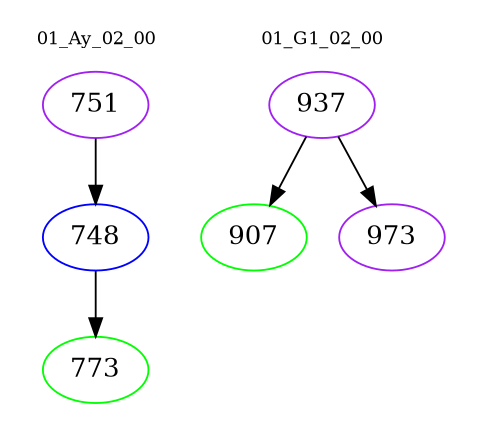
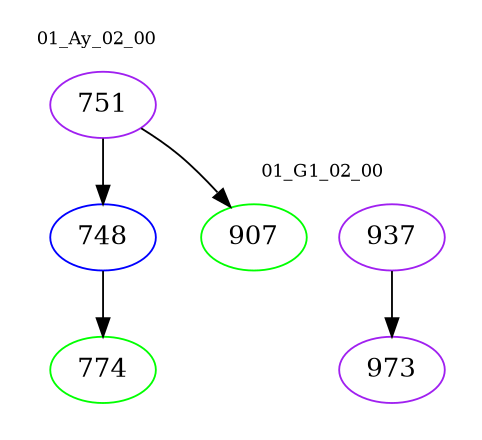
(293, 163) -> (198, 173)
(96, 370) -> (103, 370)
